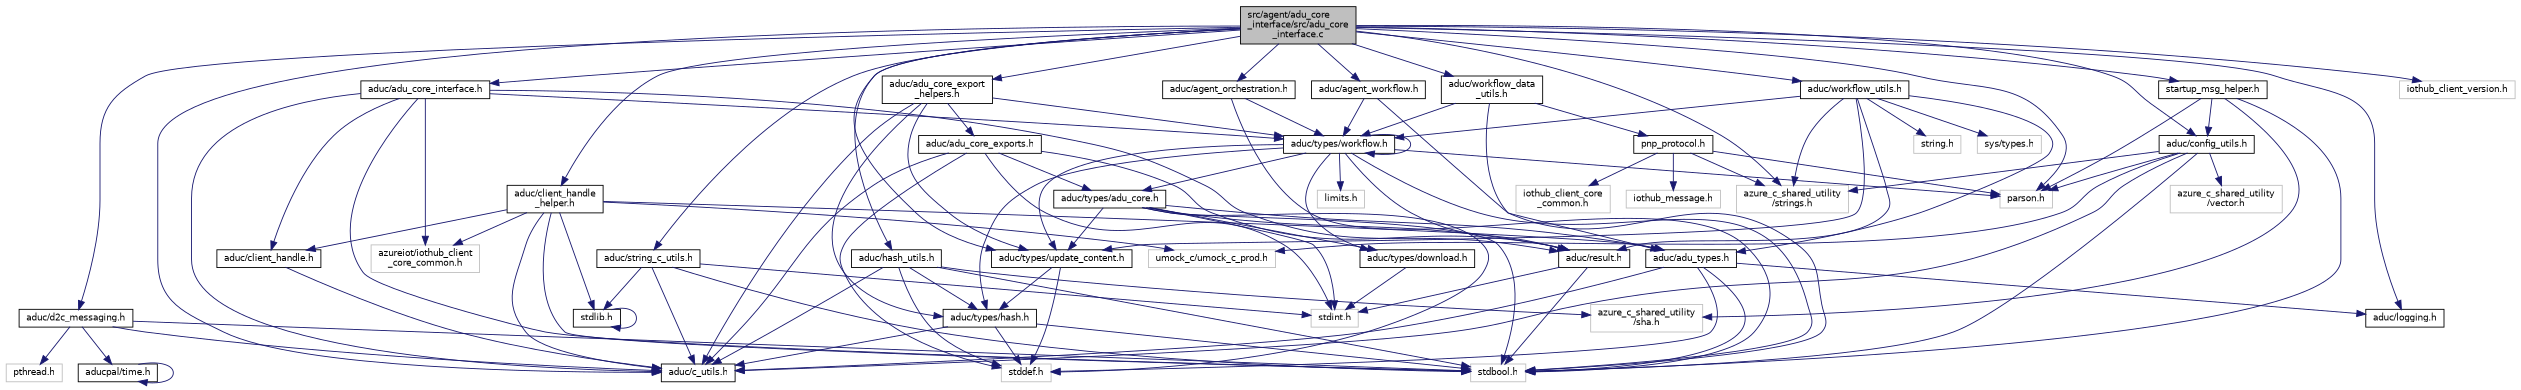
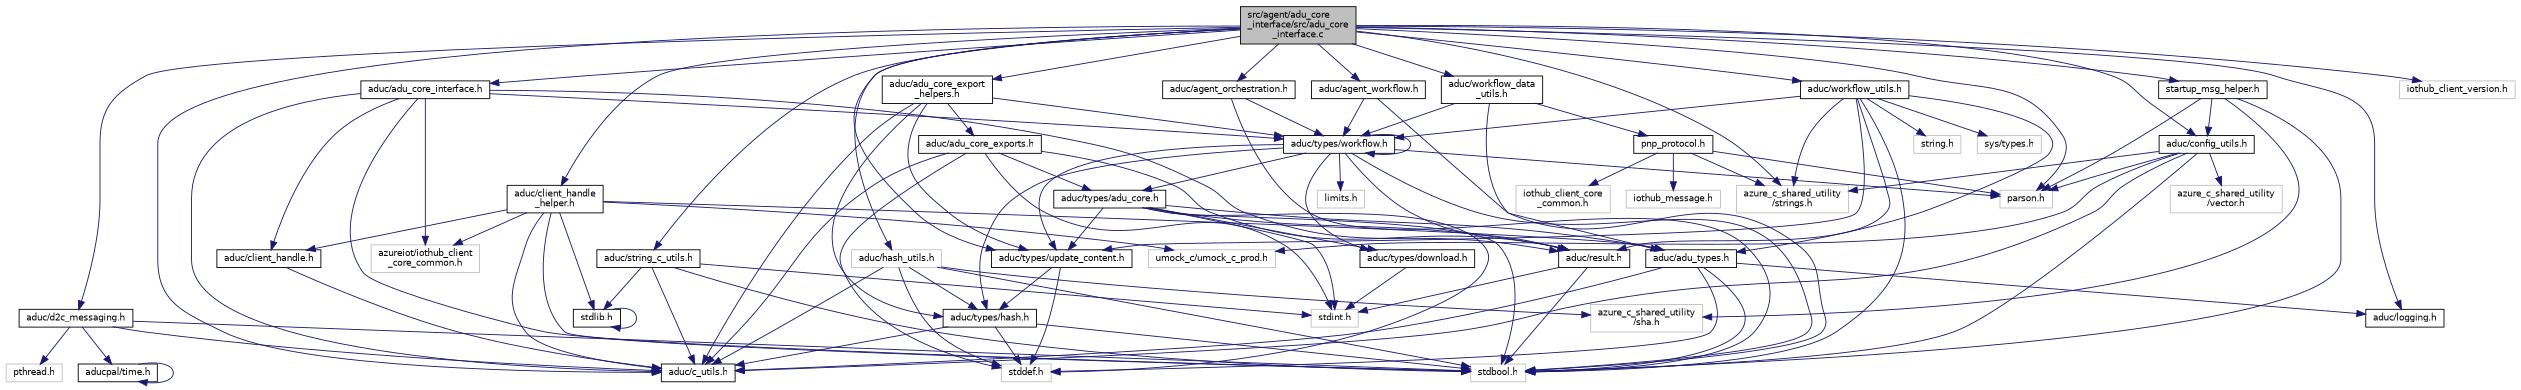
(896, 259) -> (896, 259)
none -> (1820, 340)
